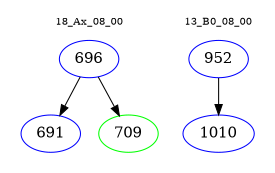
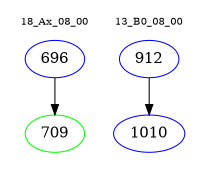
(219, 59) -> (149, 59)
(51, 134) -> none
